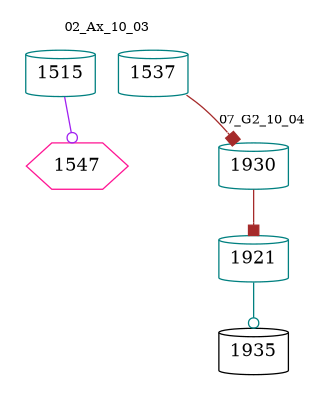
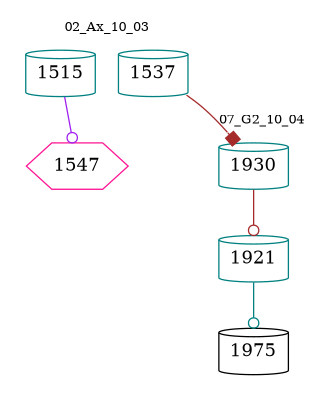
(254, 206) -> (254, 207)
(254, 351) -> (254, 351)
